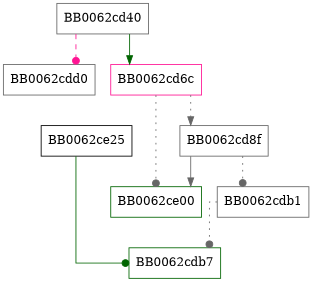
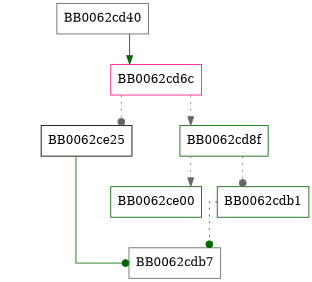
(49, 80) -> none
(156, 138) -> (121, 107)
(224, 141) -> (224, 141)
(191, 167) -> (191, 167)
(263, 202) -> (263, 202)
(209, 218) -> (209, 218)
(175, 263) -> (175, 263)
